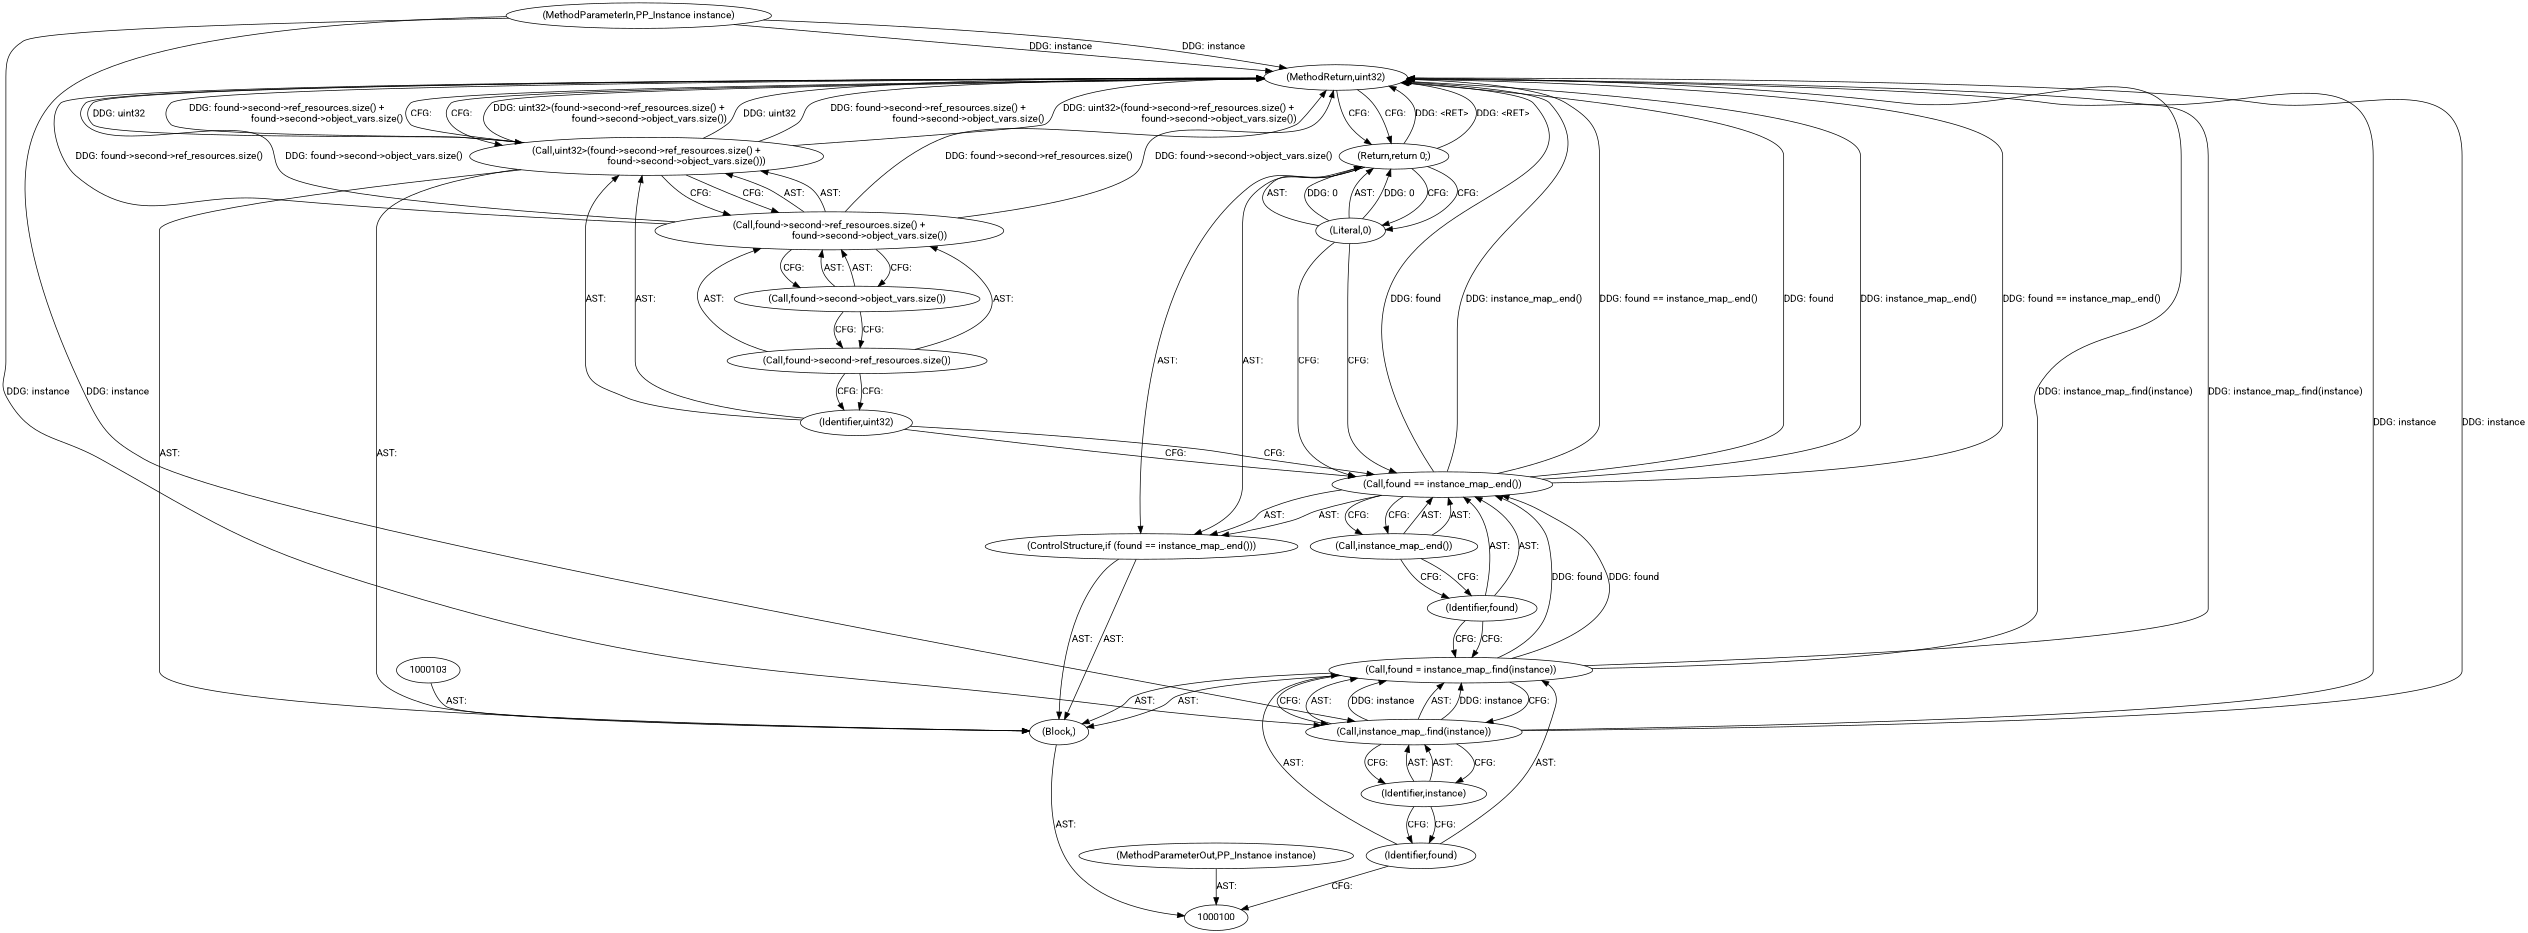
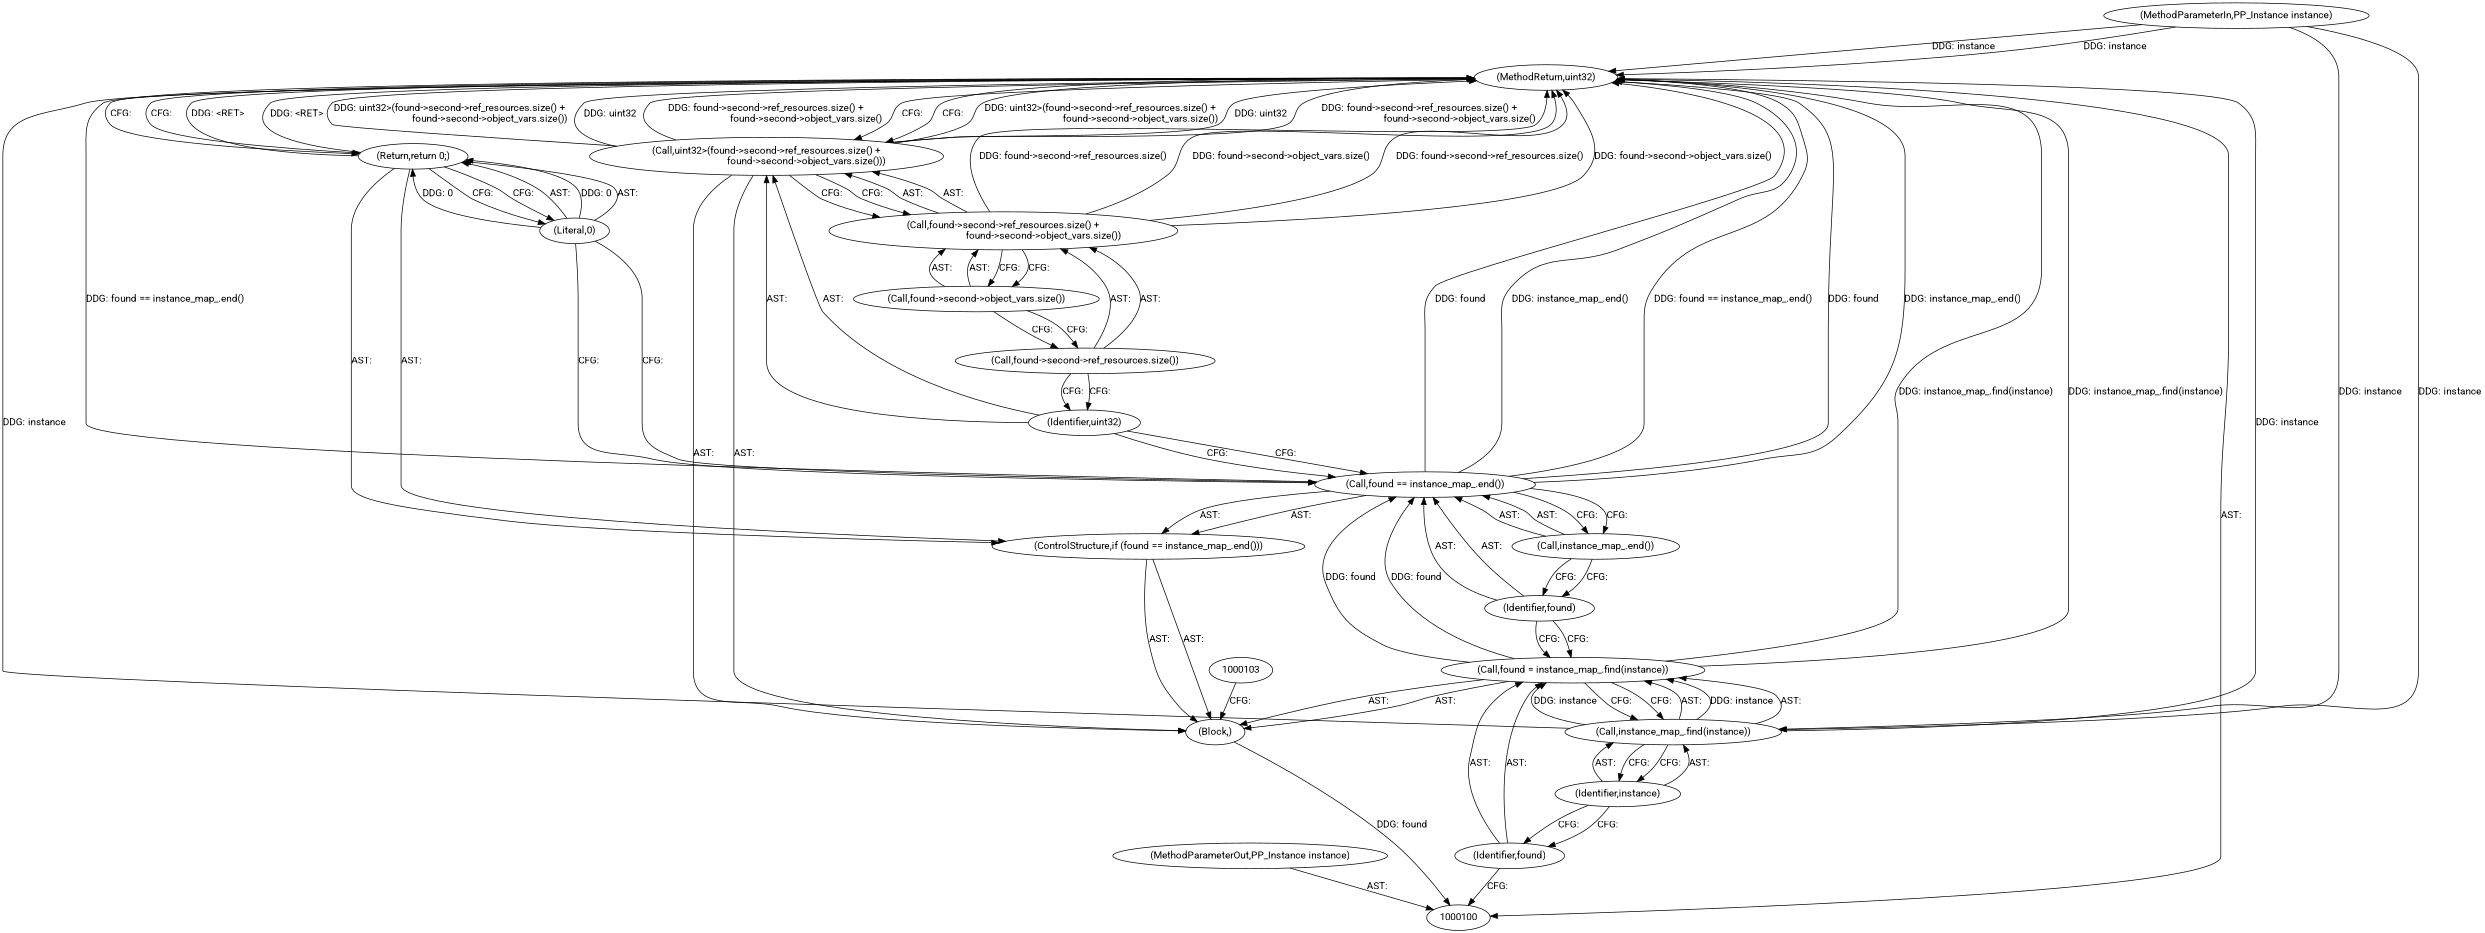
none -> (2221, 558)
(458, 701) -> (1242, 701)
(1068, 825) -> (1402, 825)
